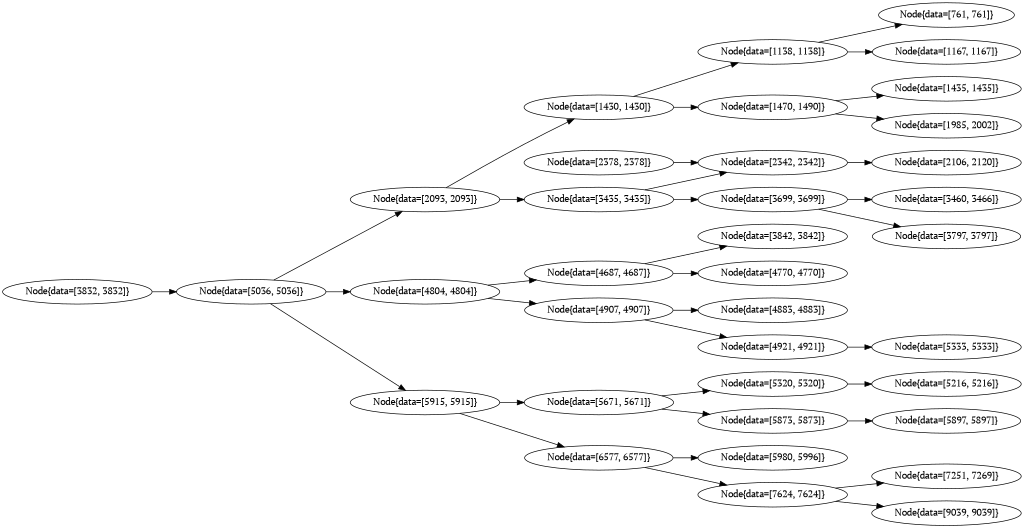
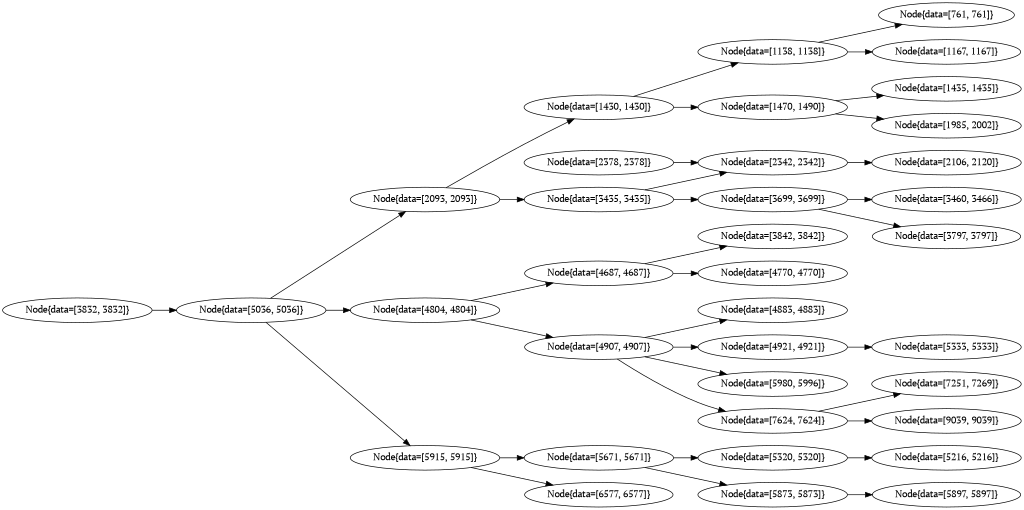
(682, 458) -> (682, 365)
(682, 476) -> (666, 388)
